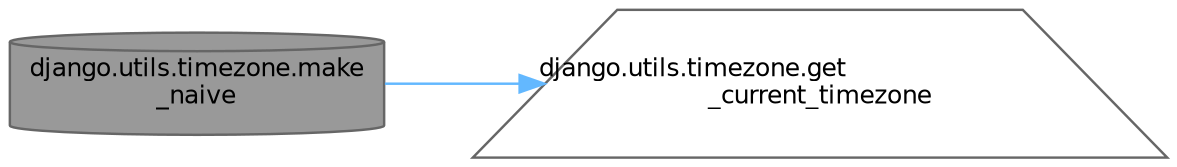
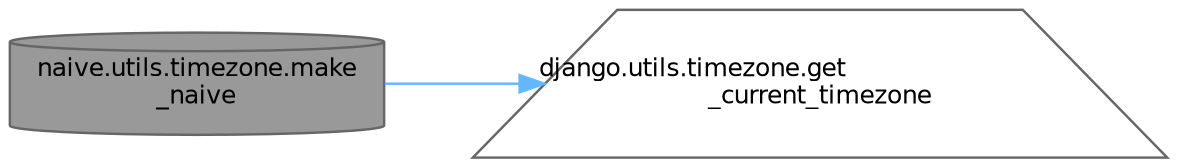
(197, 84) -> (197, 84)
